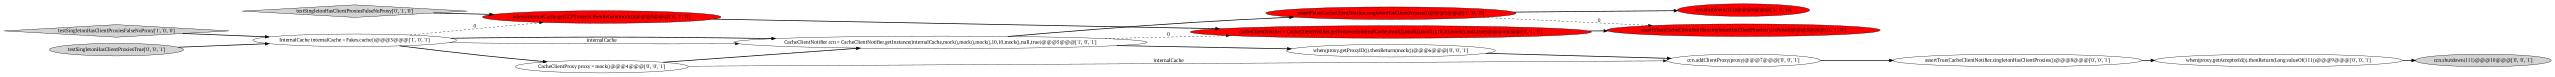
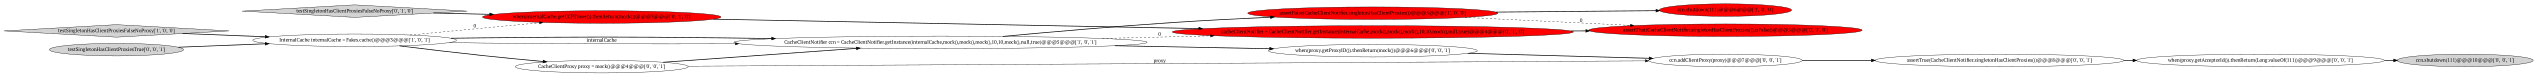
(1169, 61) -> (1160, 61)
